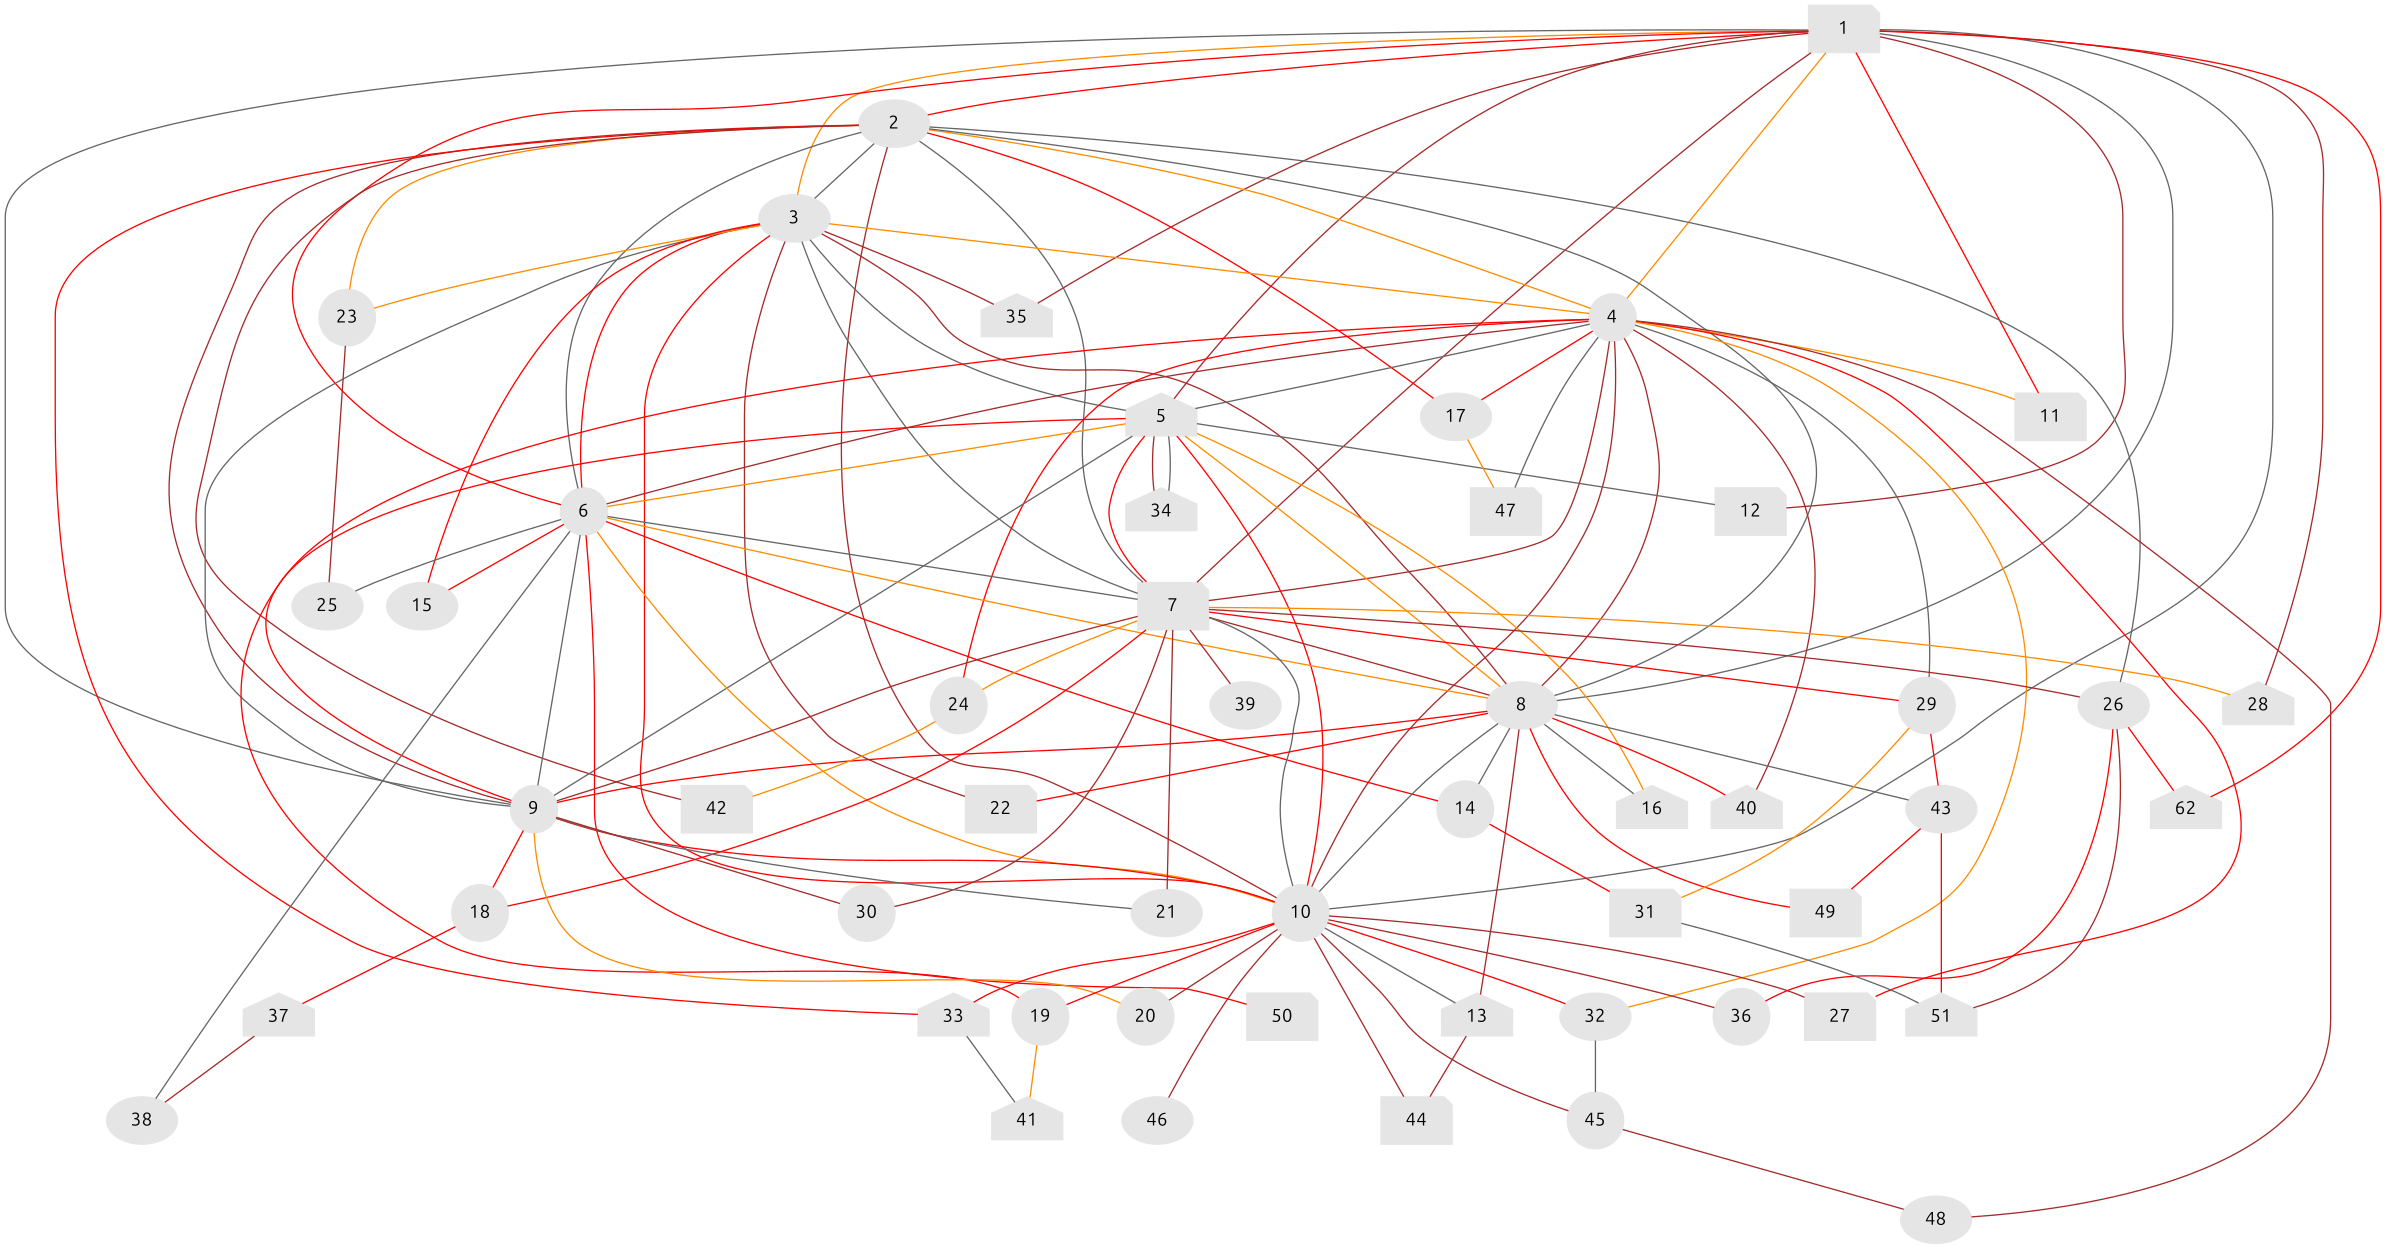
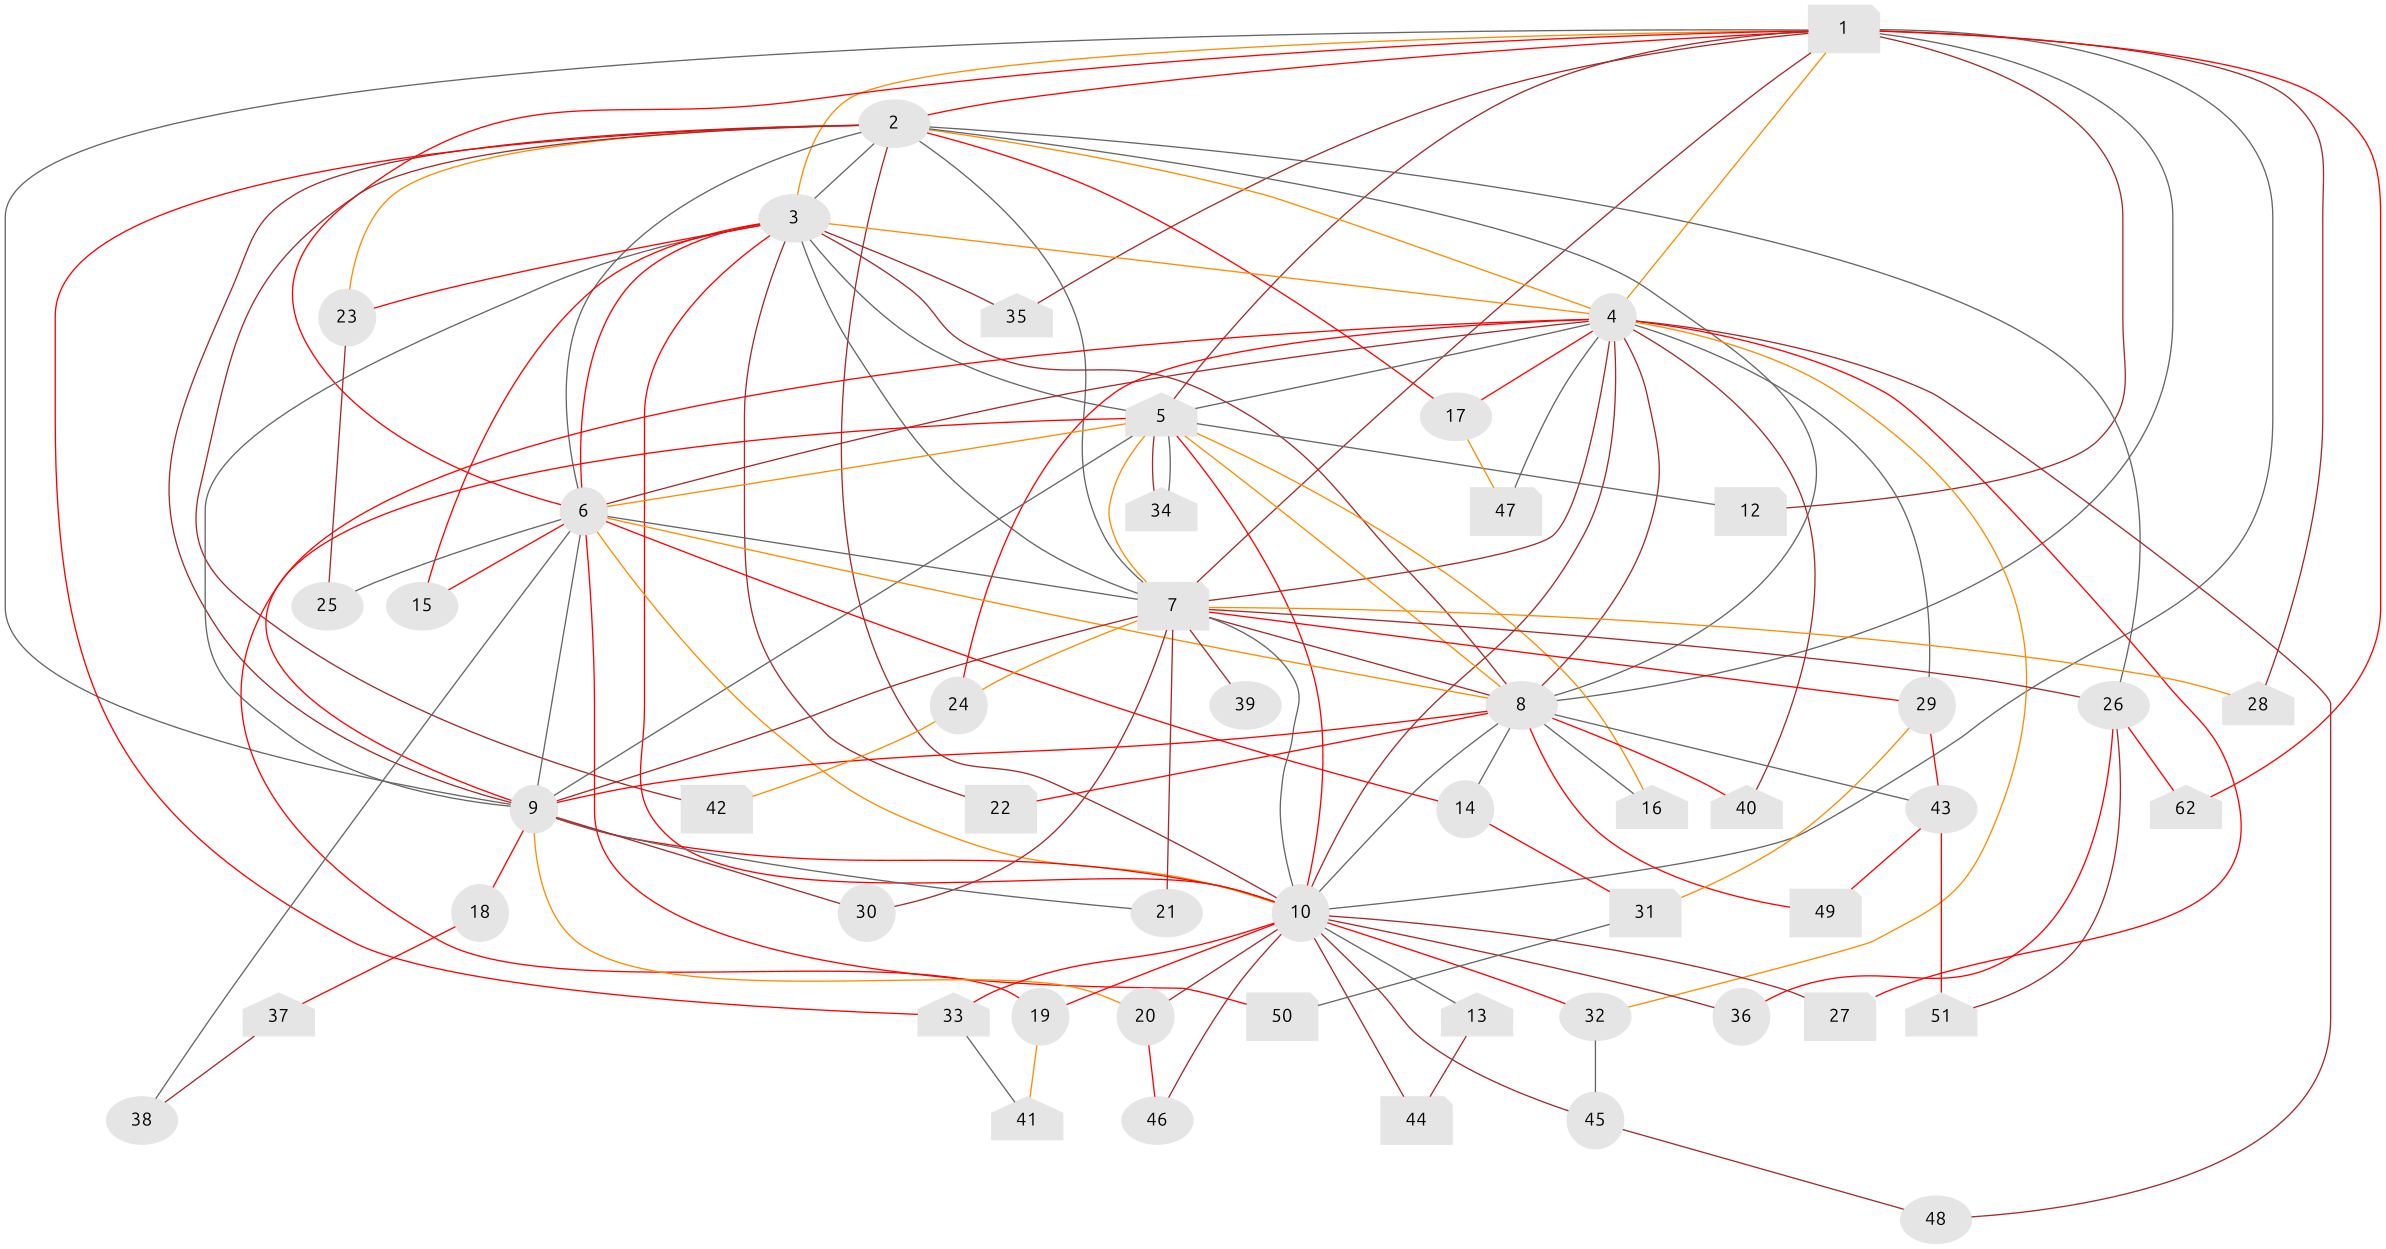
(566, 262) -> (566, 262)
(2051, 417) -> none
(1109, 510) -> (1109, 510)
(845, 809) -> none
(1501, 862) -> none
(1790, 954) -> (1478, 961)
none -> (1152, 1071)
